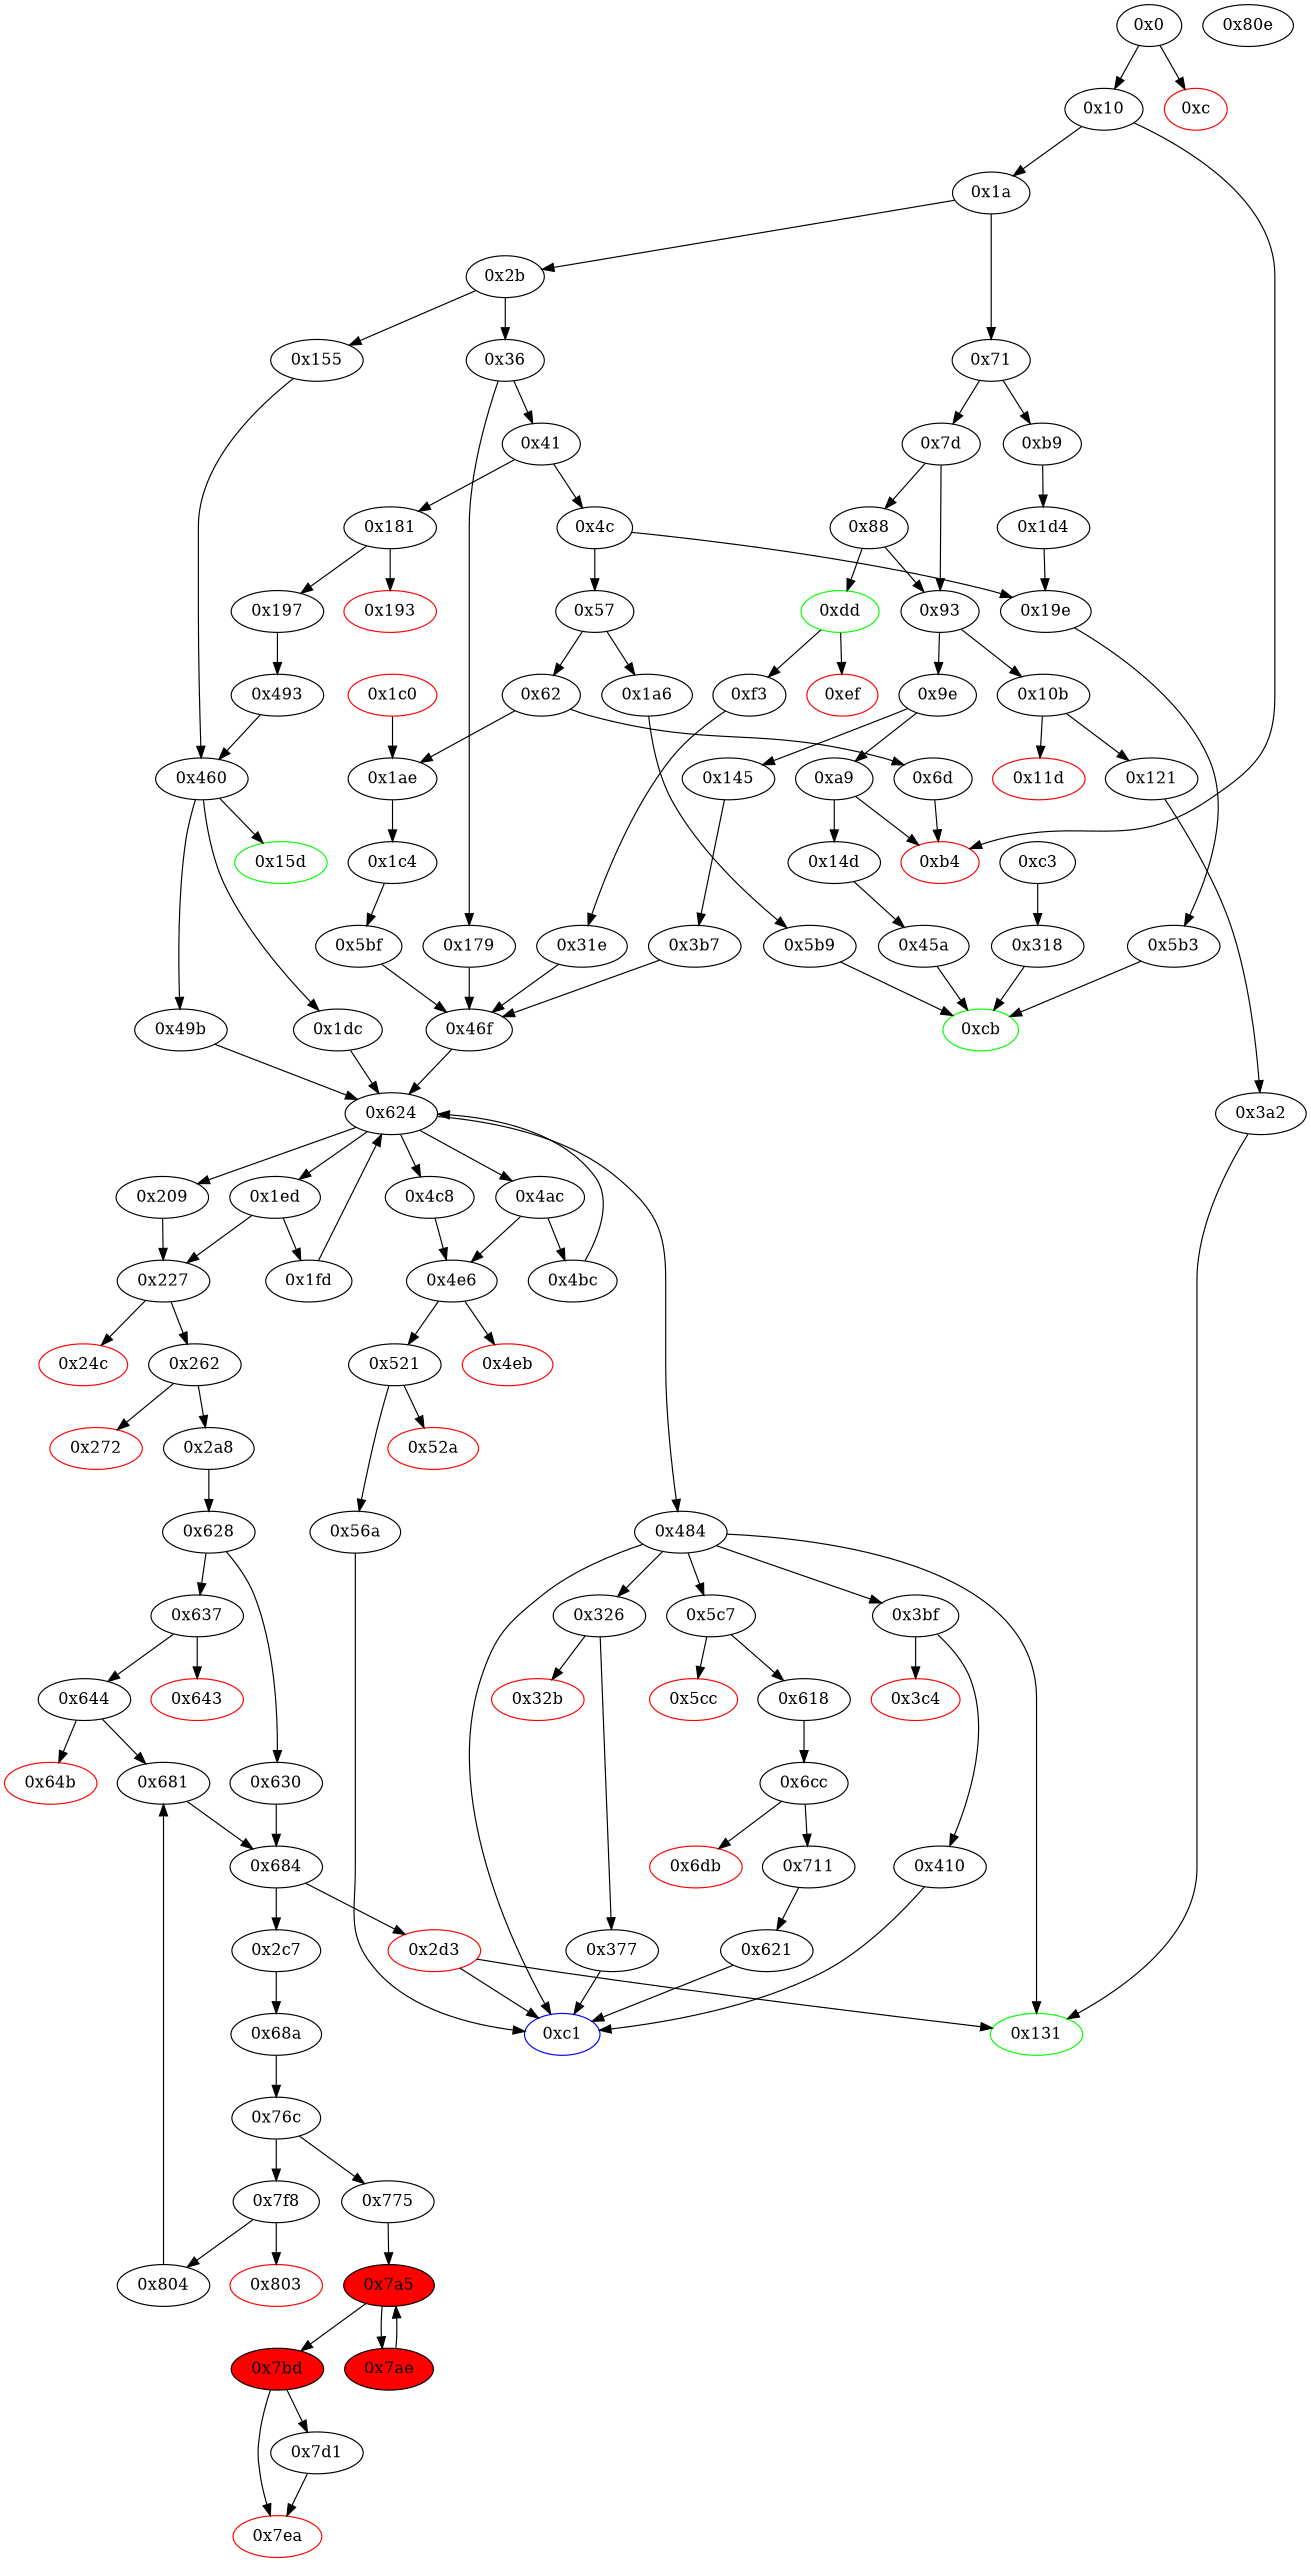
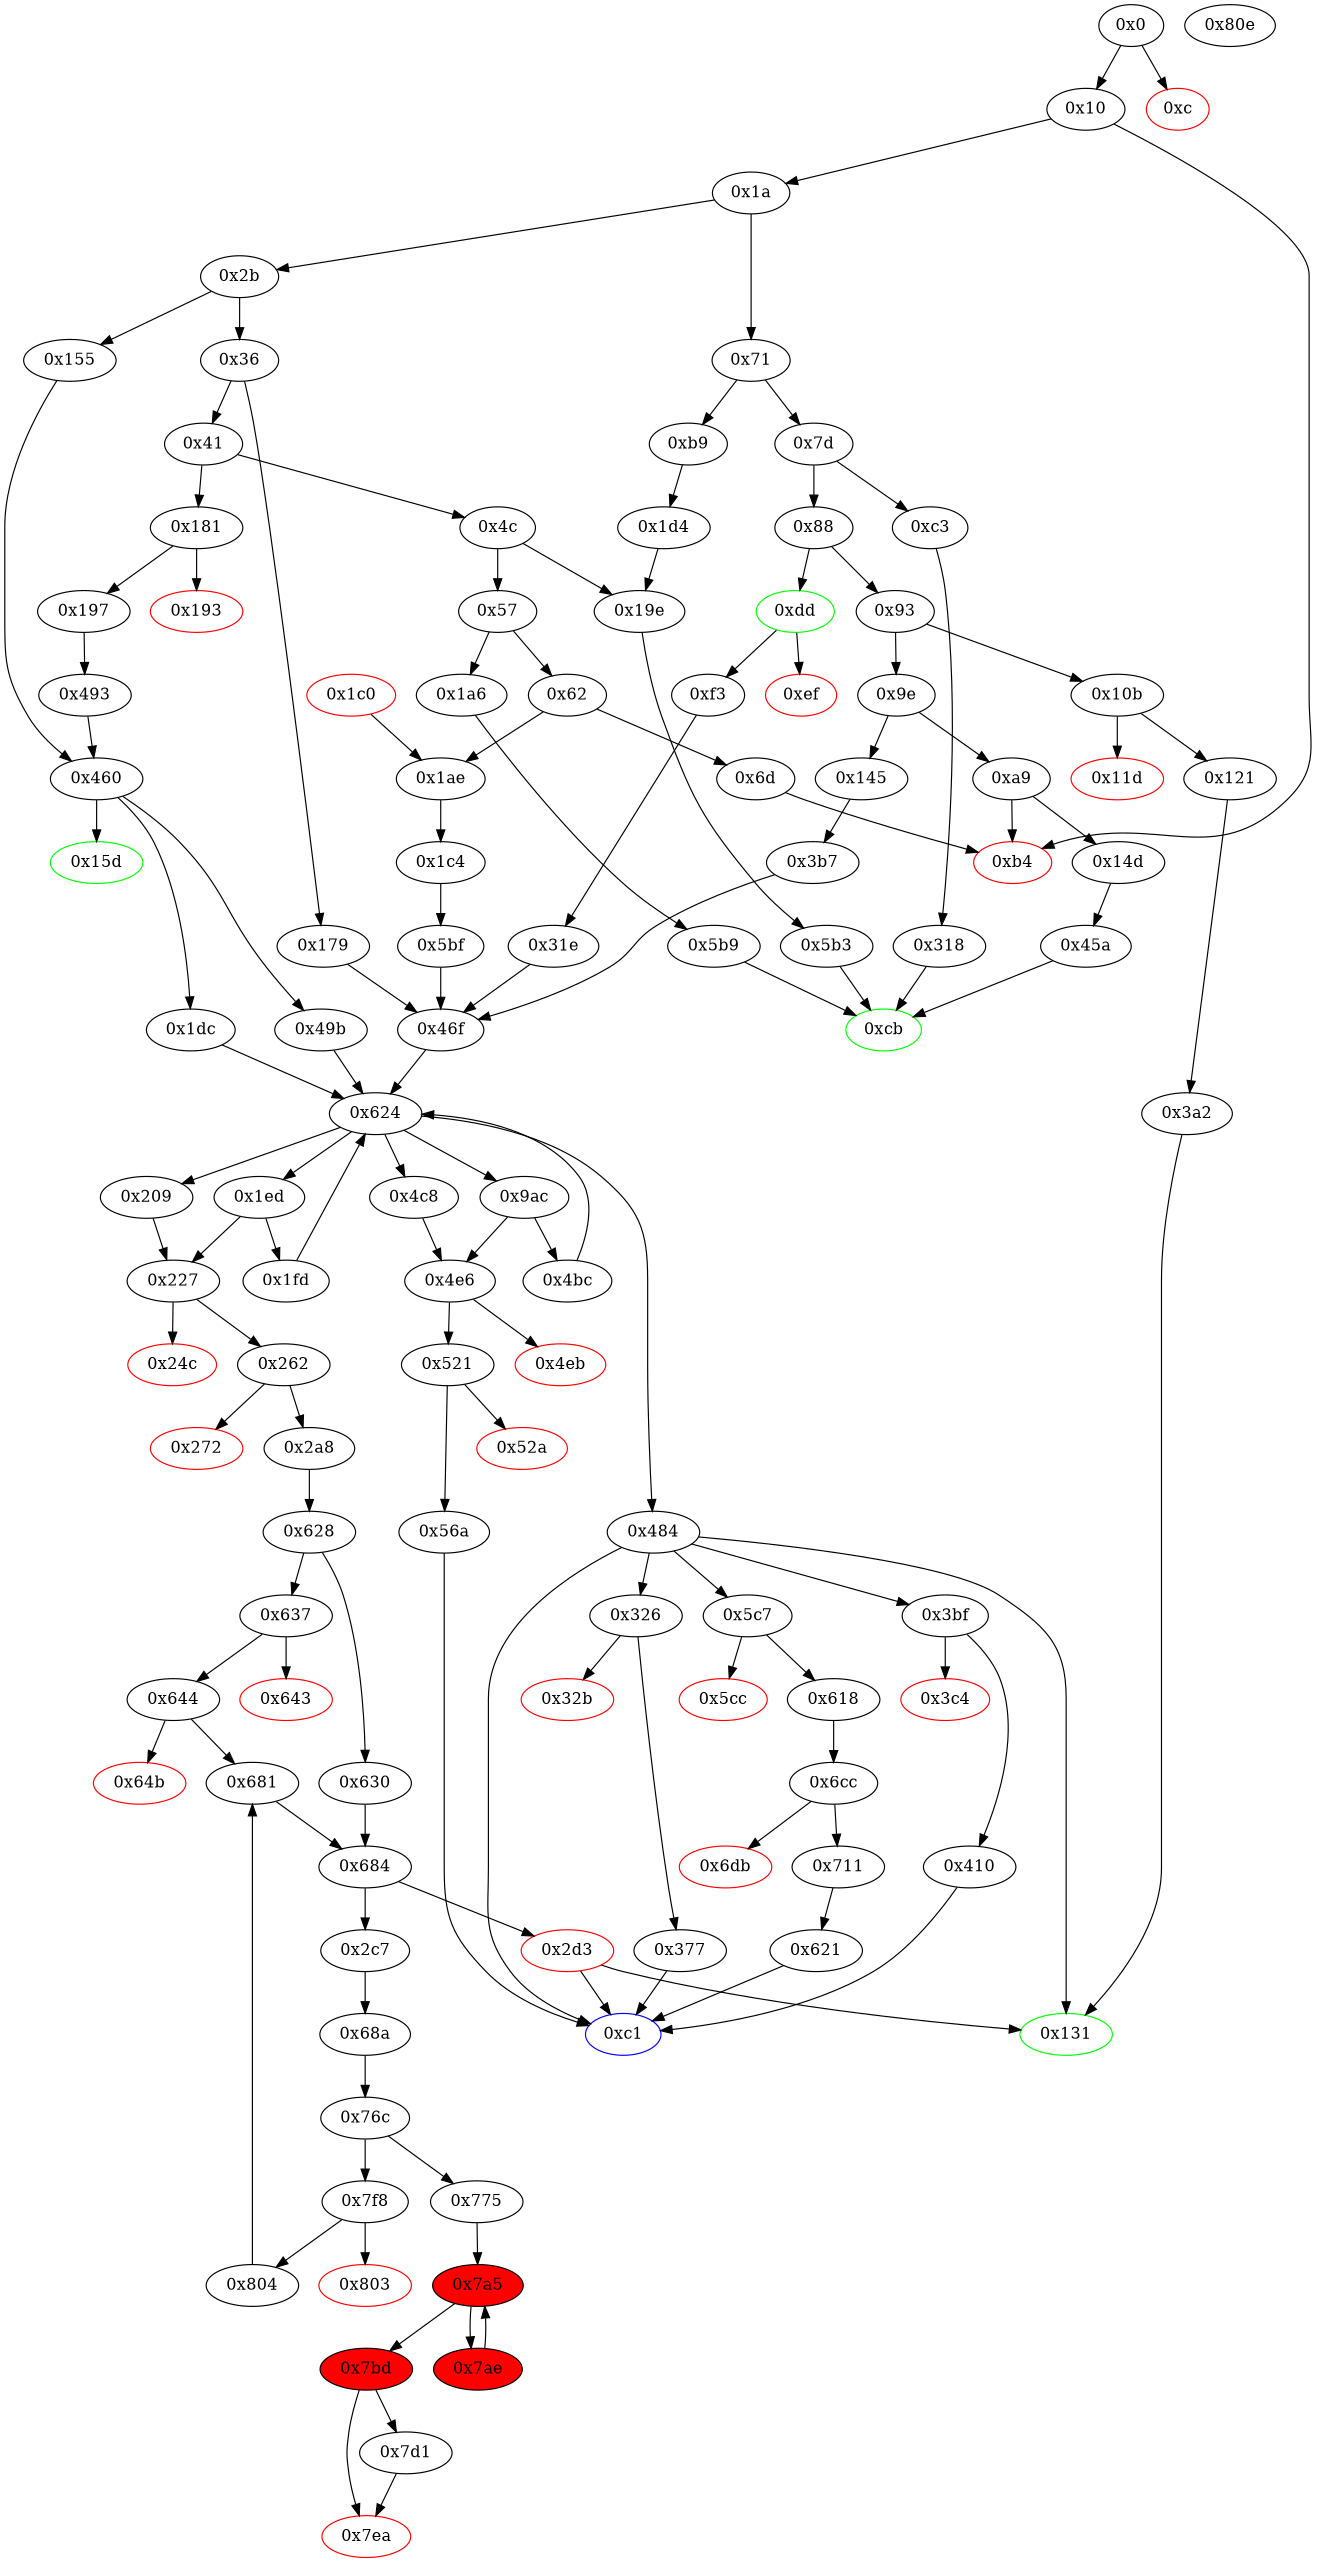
(941, 522) -> (867, 483)
(540, 1197) -> (524, 1197)
